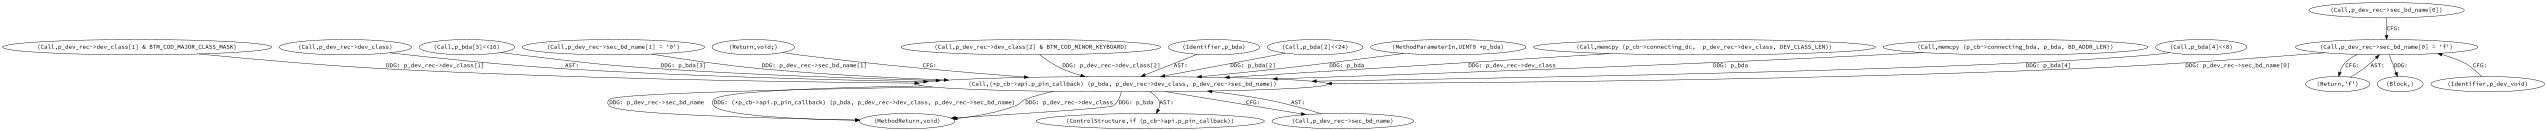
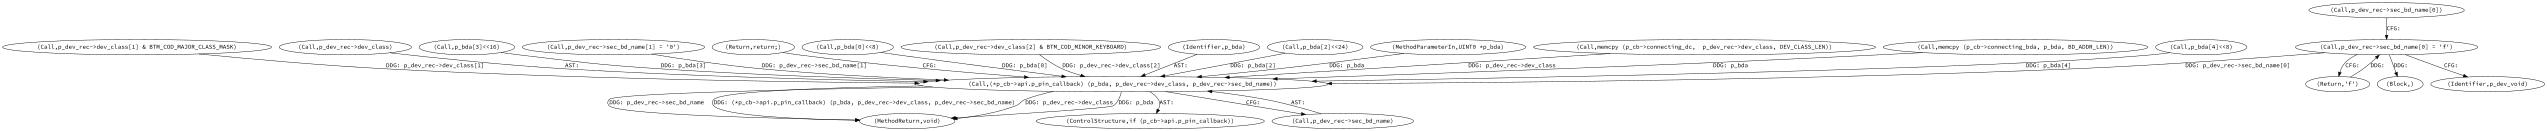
(753, 47) -> (753, 47)
none -> (848, 47)
(2463, 62) -> (2434, 65)
(2379, 66) -> (2379, 66)
